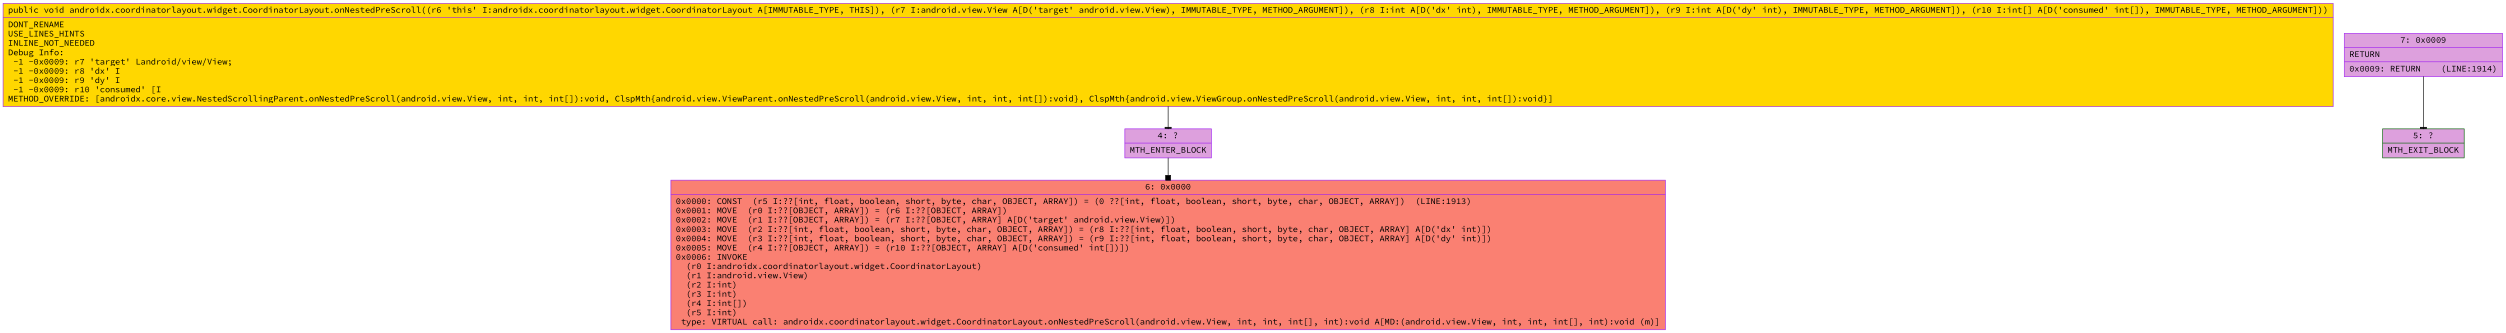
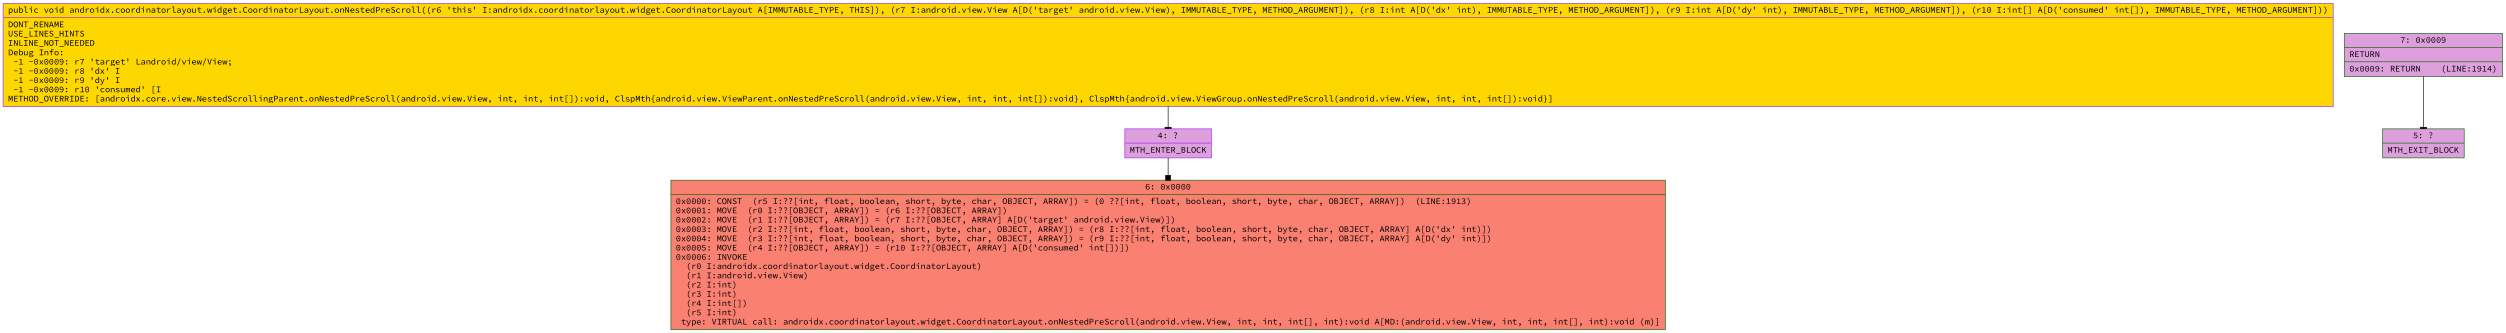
(2423, 55) -> (2423, 55)
(1168, 255) -> (1168, 255)
